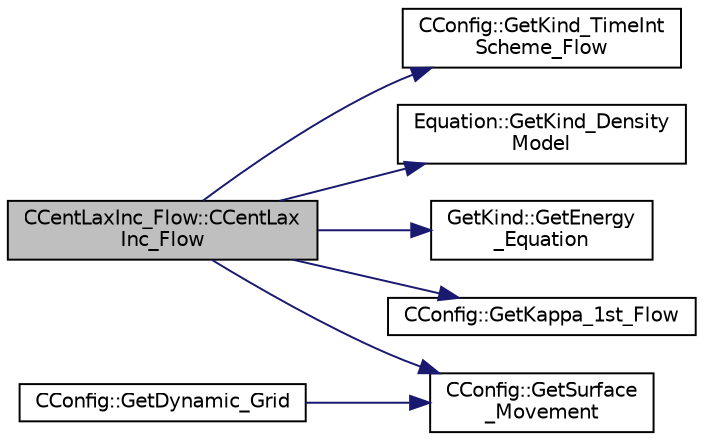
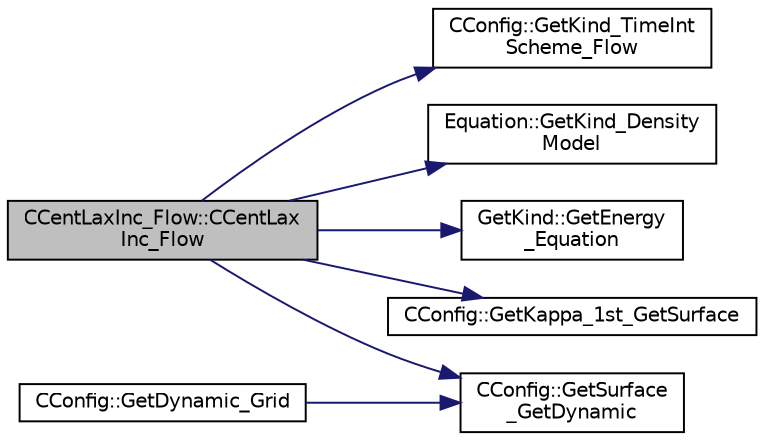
(542, 316) -> (572, 316)
(542, 403) -> (572, 403)
